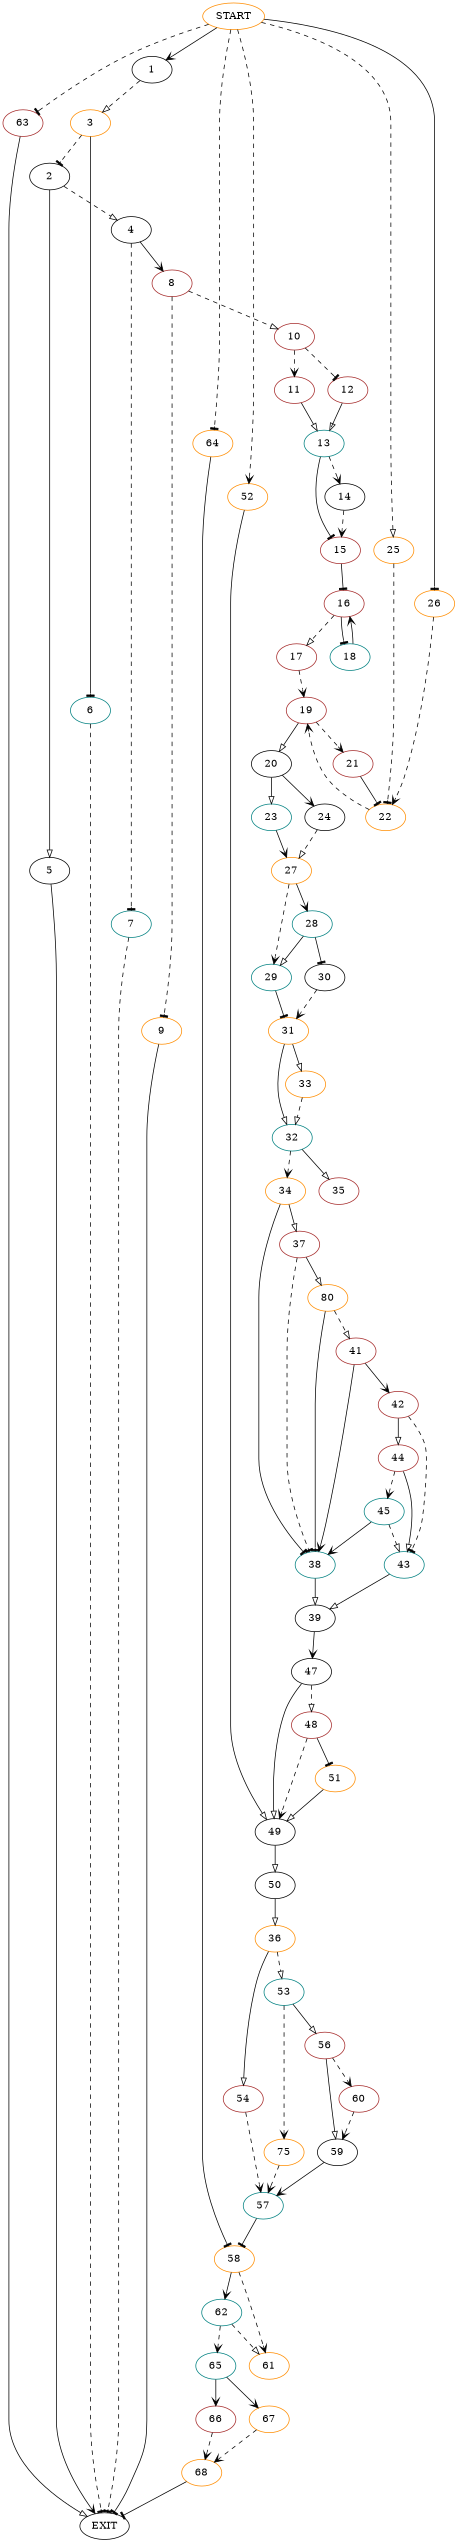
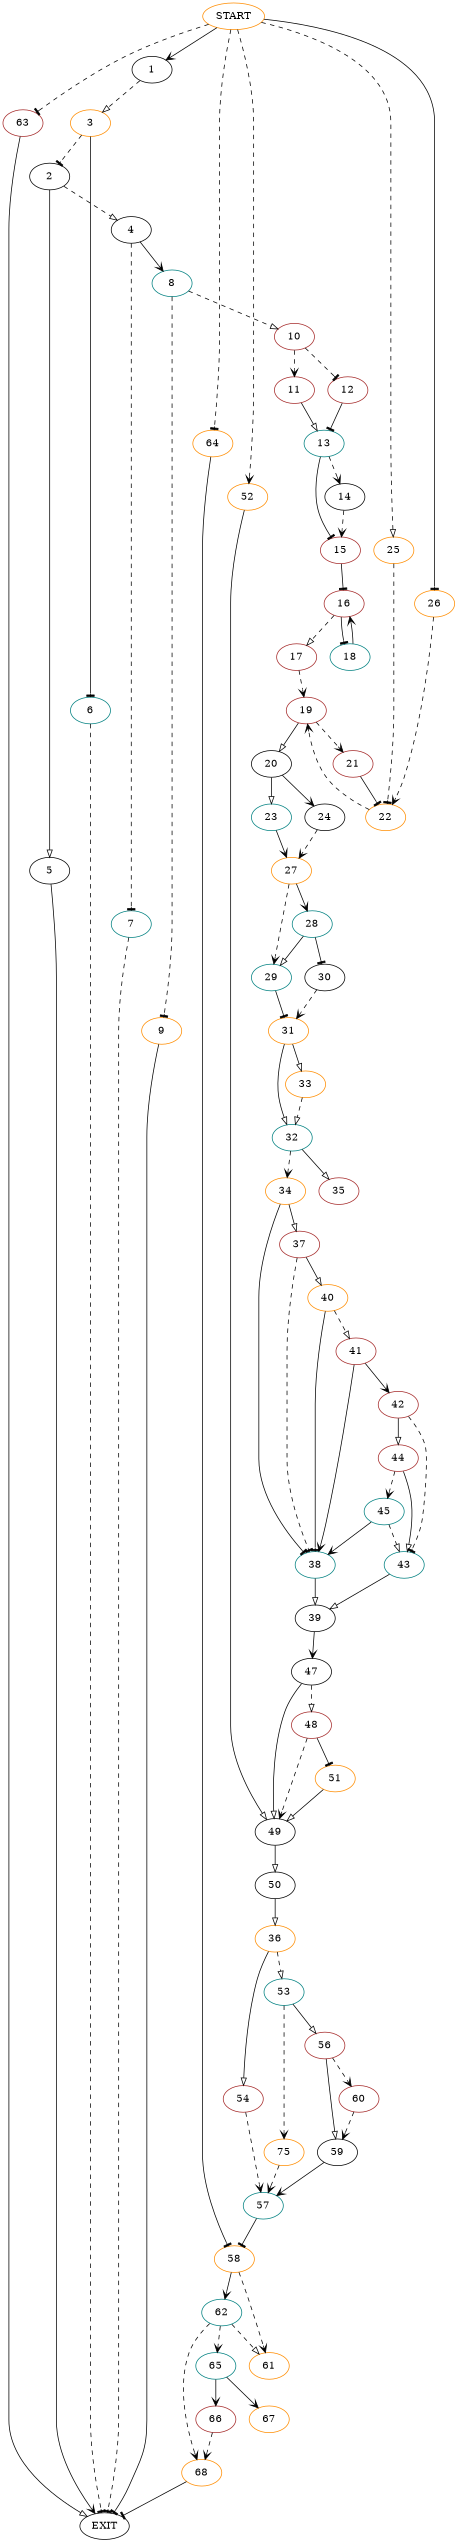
(172, 283) -> (172, 283)
(337, 415) -> (337, 415)
(310, 841) -> (310, 841)
(328, 1298) -> (328, 1298)
(238, 2444) -> (184, 2385)
